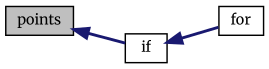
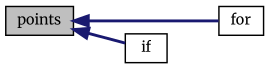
(200, 33) -> (154, 21)
